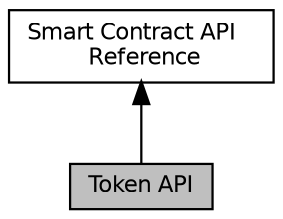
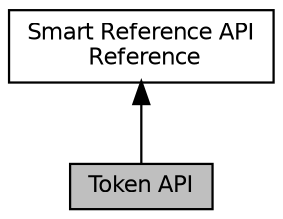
(141, 46) -> (141, 46)
